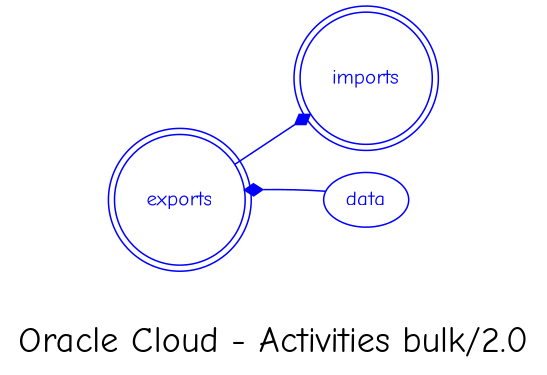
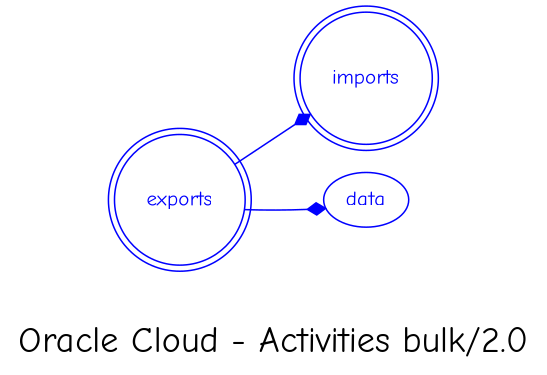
(294, 190) -> (276, 210)
